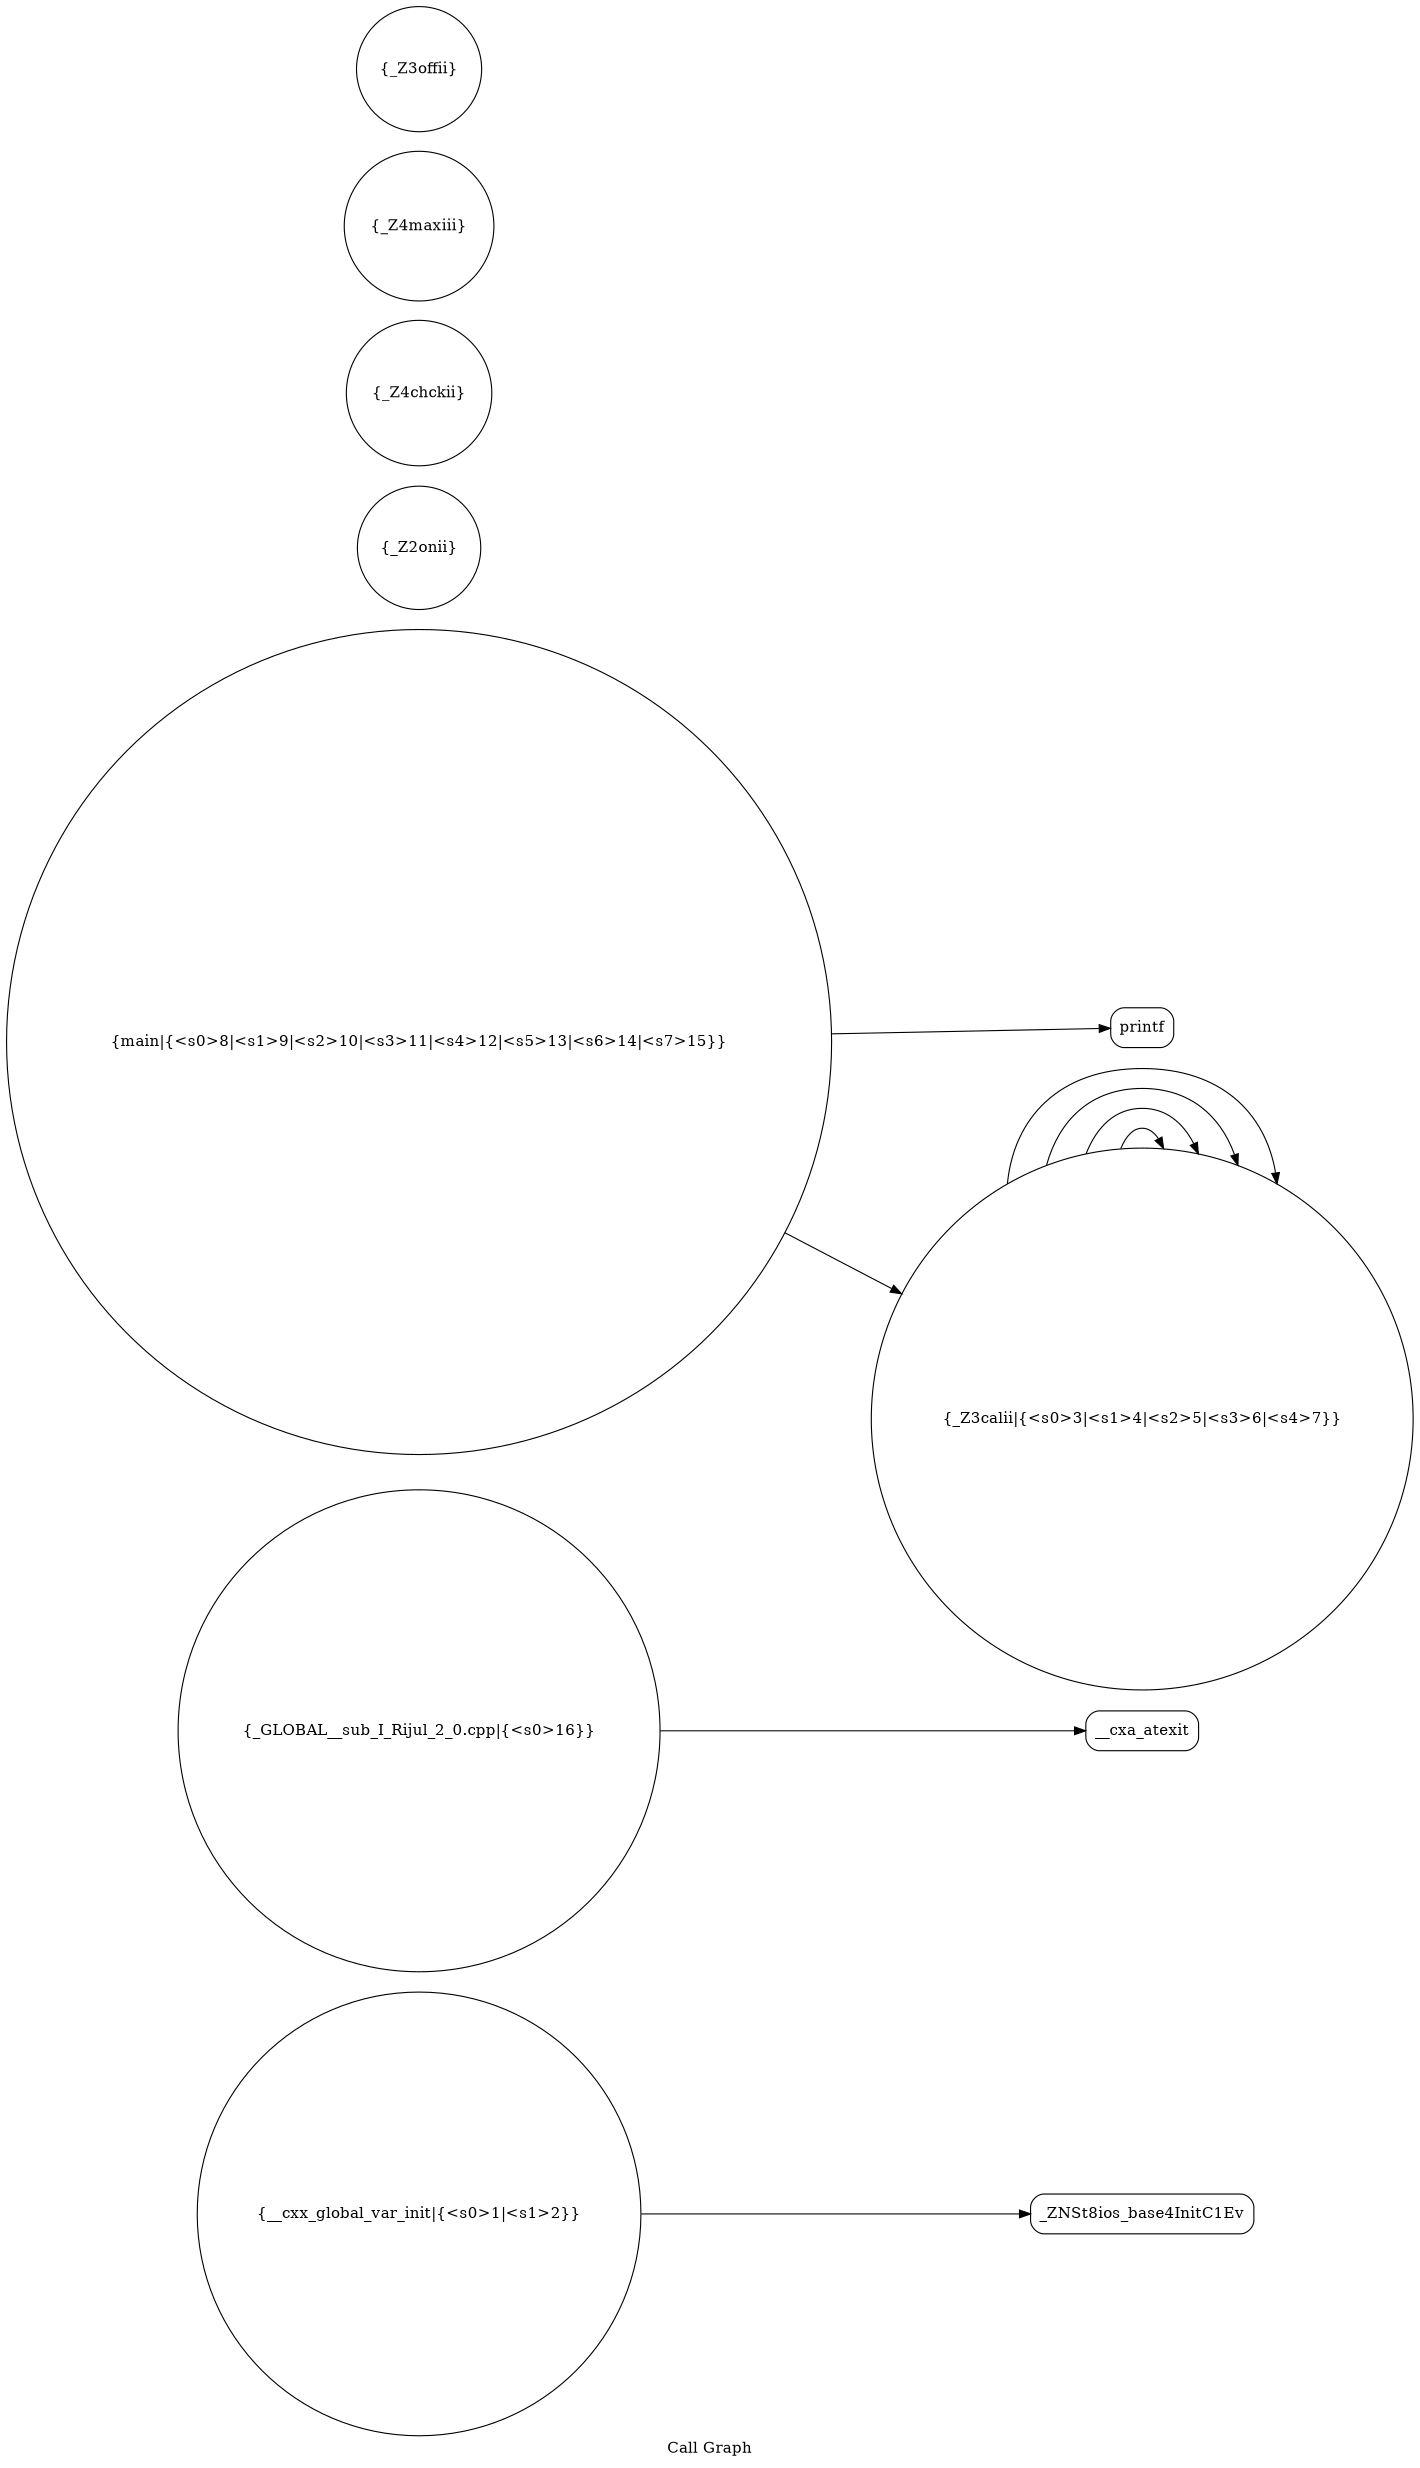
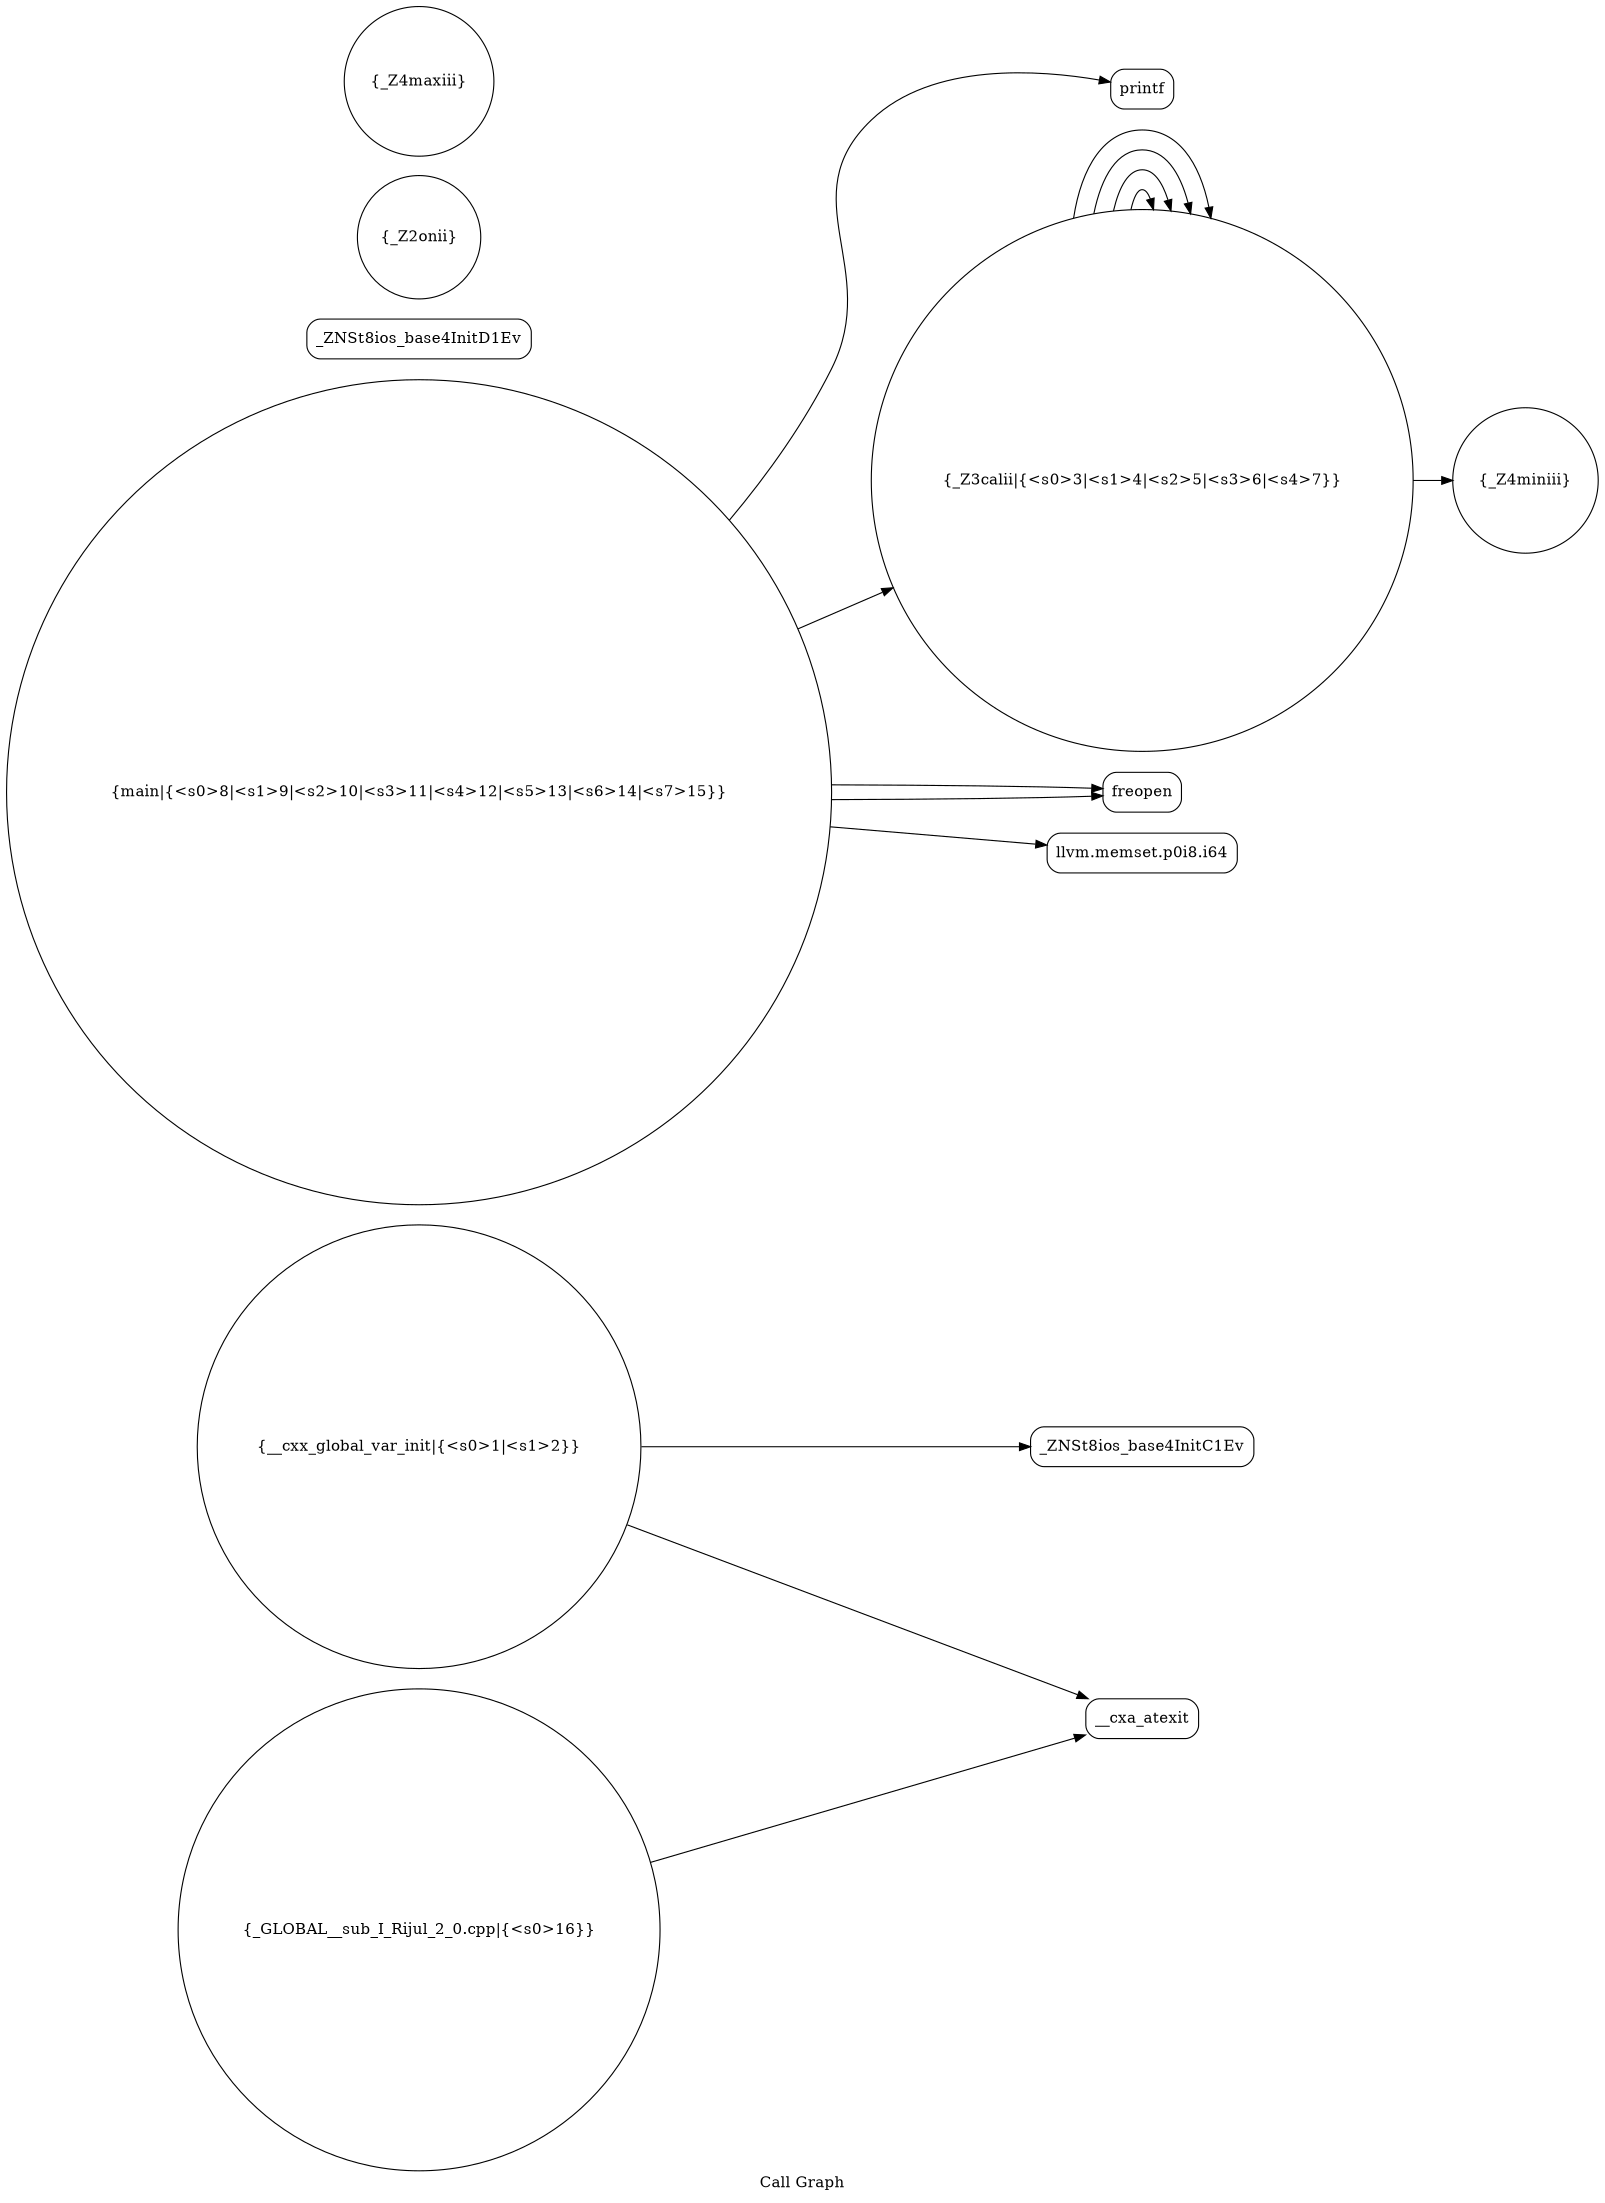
(419, 69) -> none
none -> (419, 339)
(419, 393) -> none
none -> (1525, 480)
none -> (1142, 792)
none -> (1142, 853)
none -> (852, 1610)
